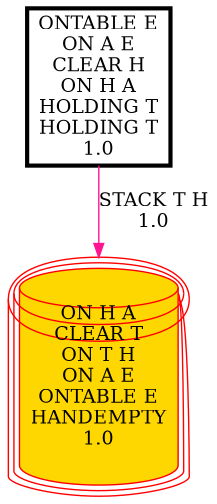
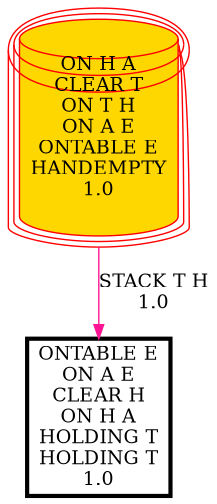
(99, 204) -> (99, 286)
